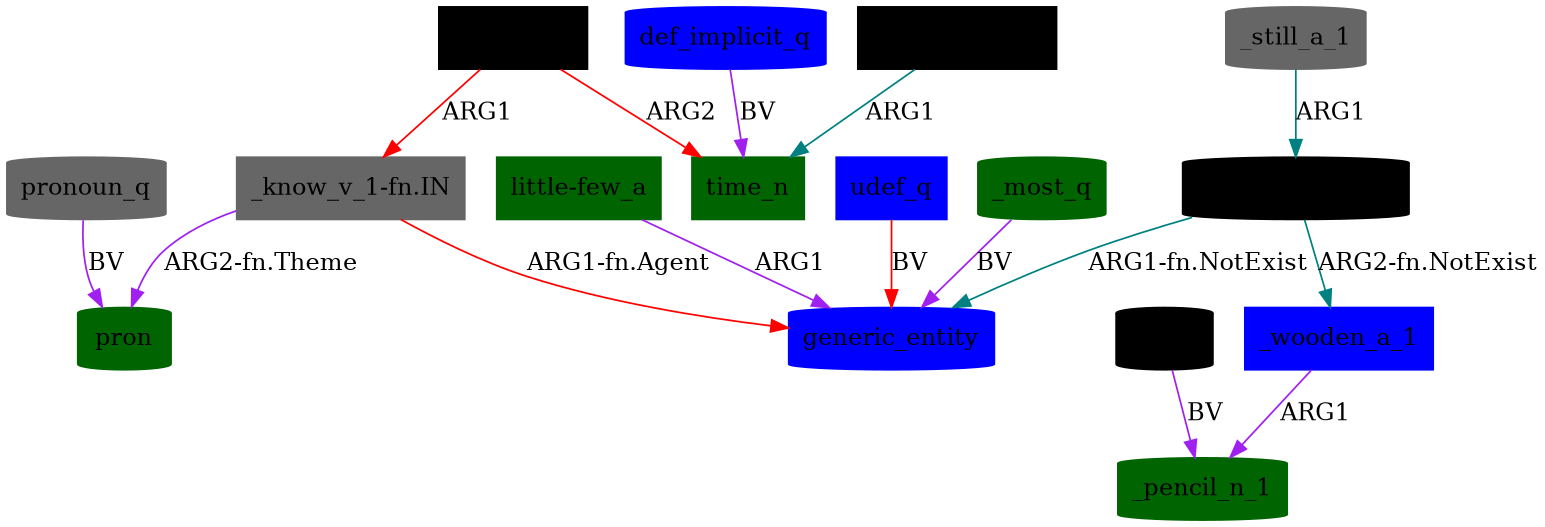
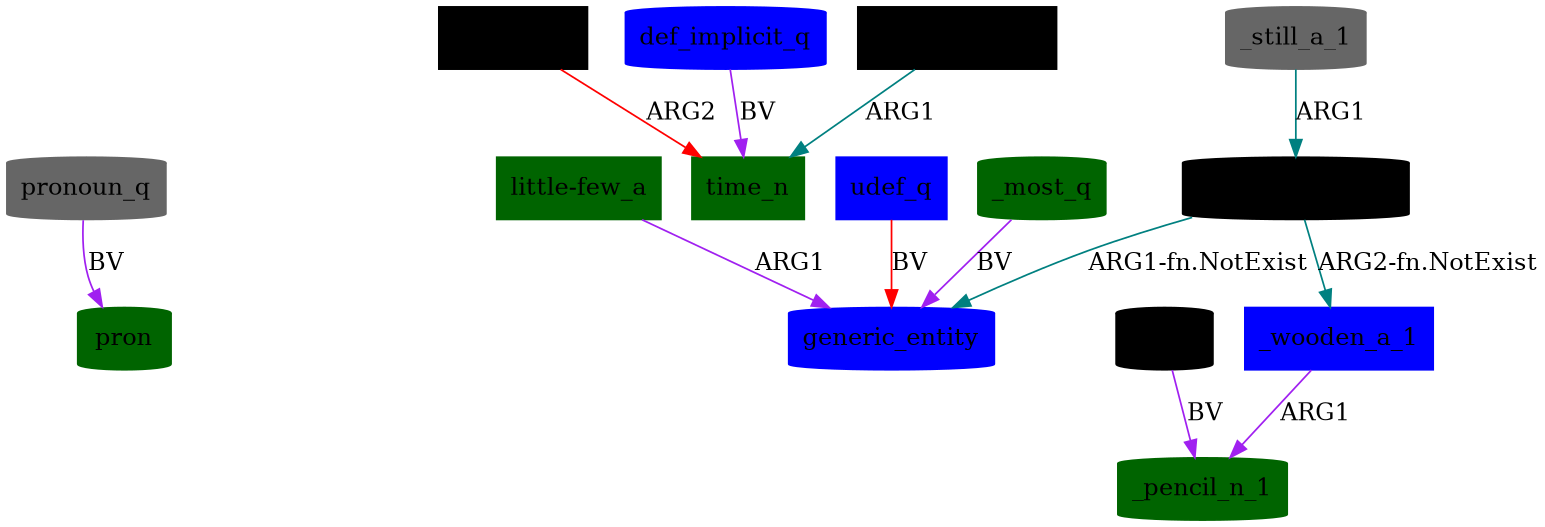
(351, 188) -> none
